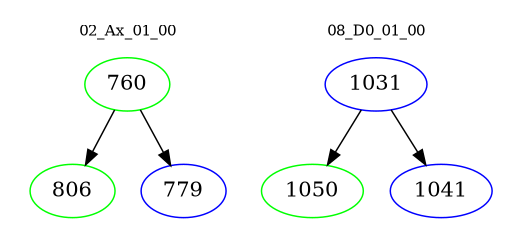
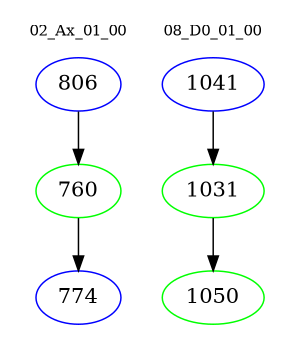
(376, 84) -> (213, 191)
(104, 131) -> (78, 130)
(404, 131) -> (213, 130)
(73, 191) -> (78, 84)
(184, 191) -> (78, 298)
